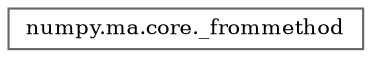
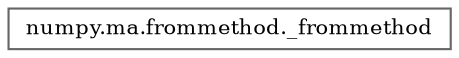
(186, 29) -> (230, 29)
